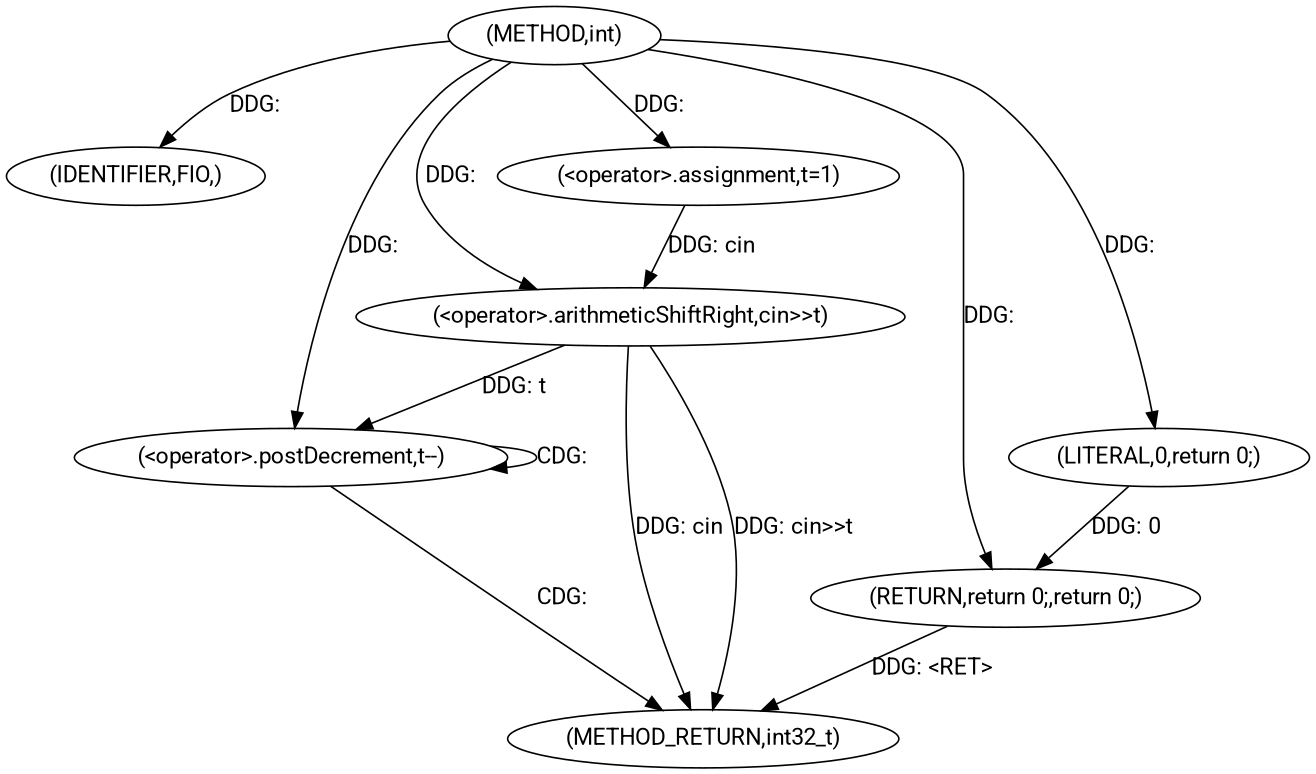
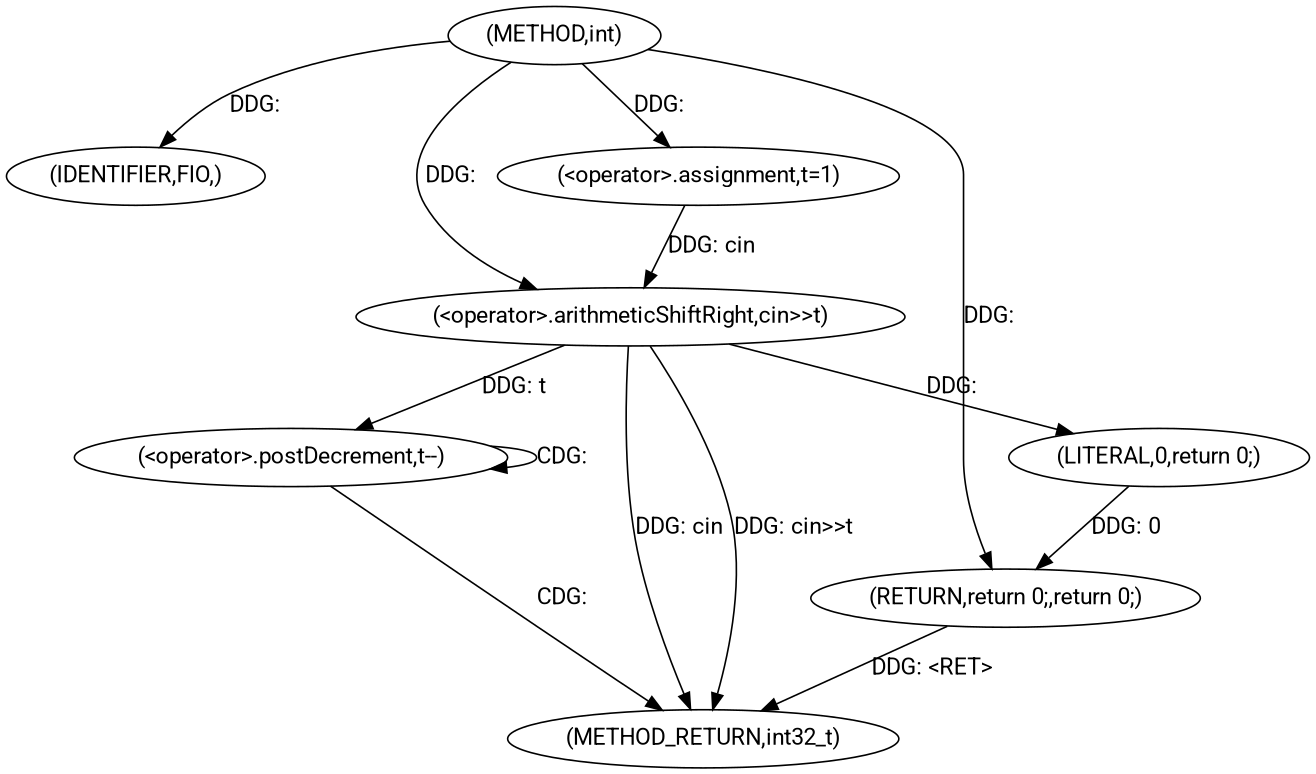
(999, 105) -> (893, 387)
(358, 213) -> none
